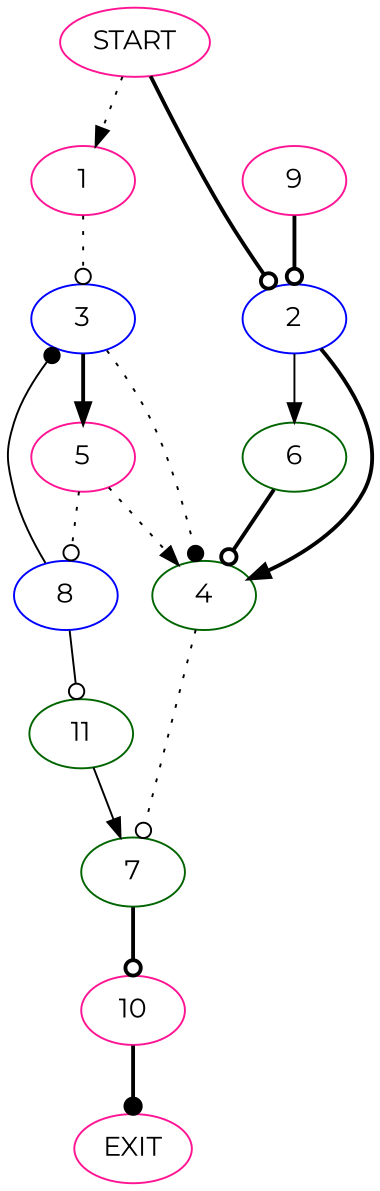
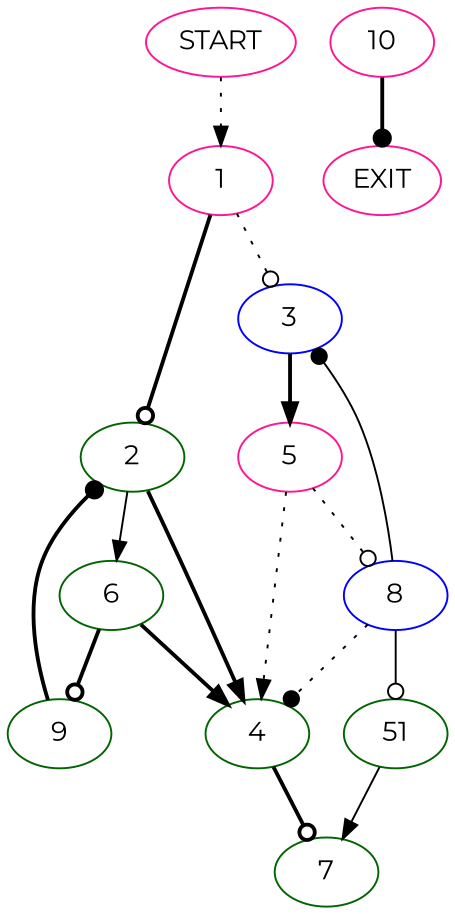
(204, 177) -> (179, 311)
(294, 181) -> (60, 734)
(294, 242) -> (35, 590)
(294, 319) -> (133, 457)
(161, 443) -> (332, 659)
(254, 520) -> (177, 658)
none -> (88, 657)
(171, 726) -> (288, 796)
(81, 734) -> (396, 734)
(133, 934) -> none
